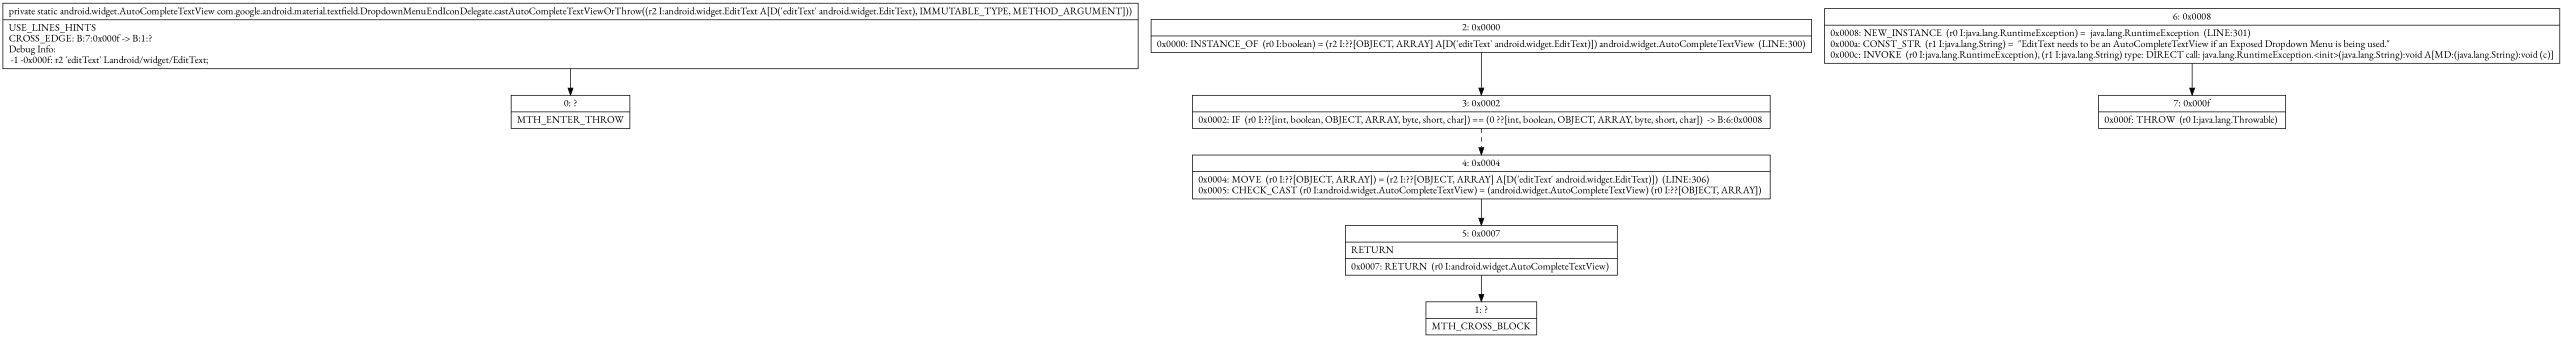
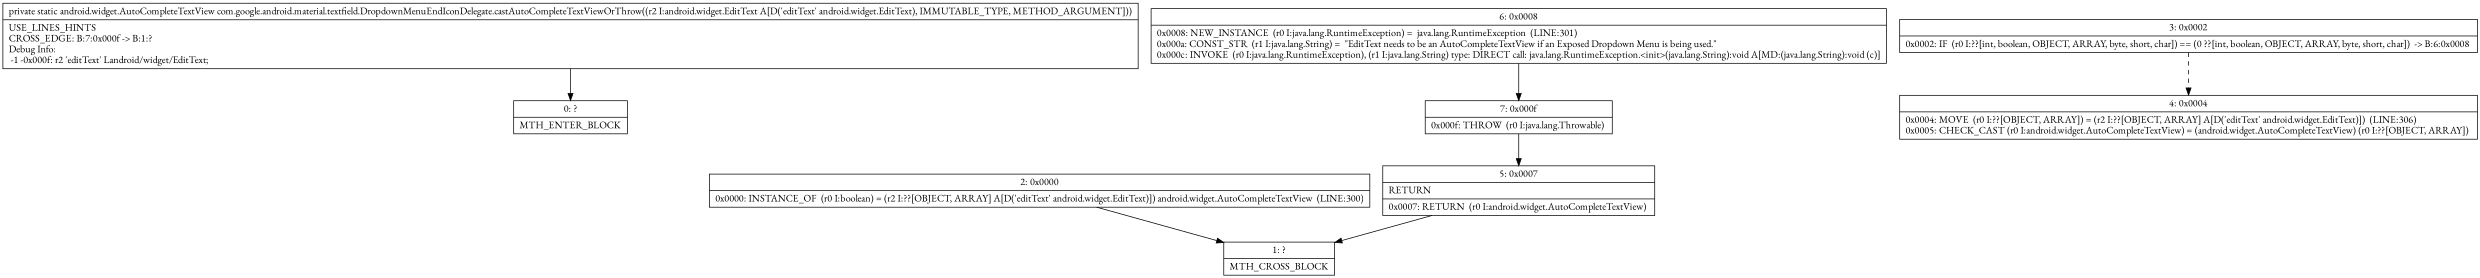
(1481, 70) -> (1157, 224)
(571, 120) -> (571, 125)
(1481, 209) -> (1519, 146)
